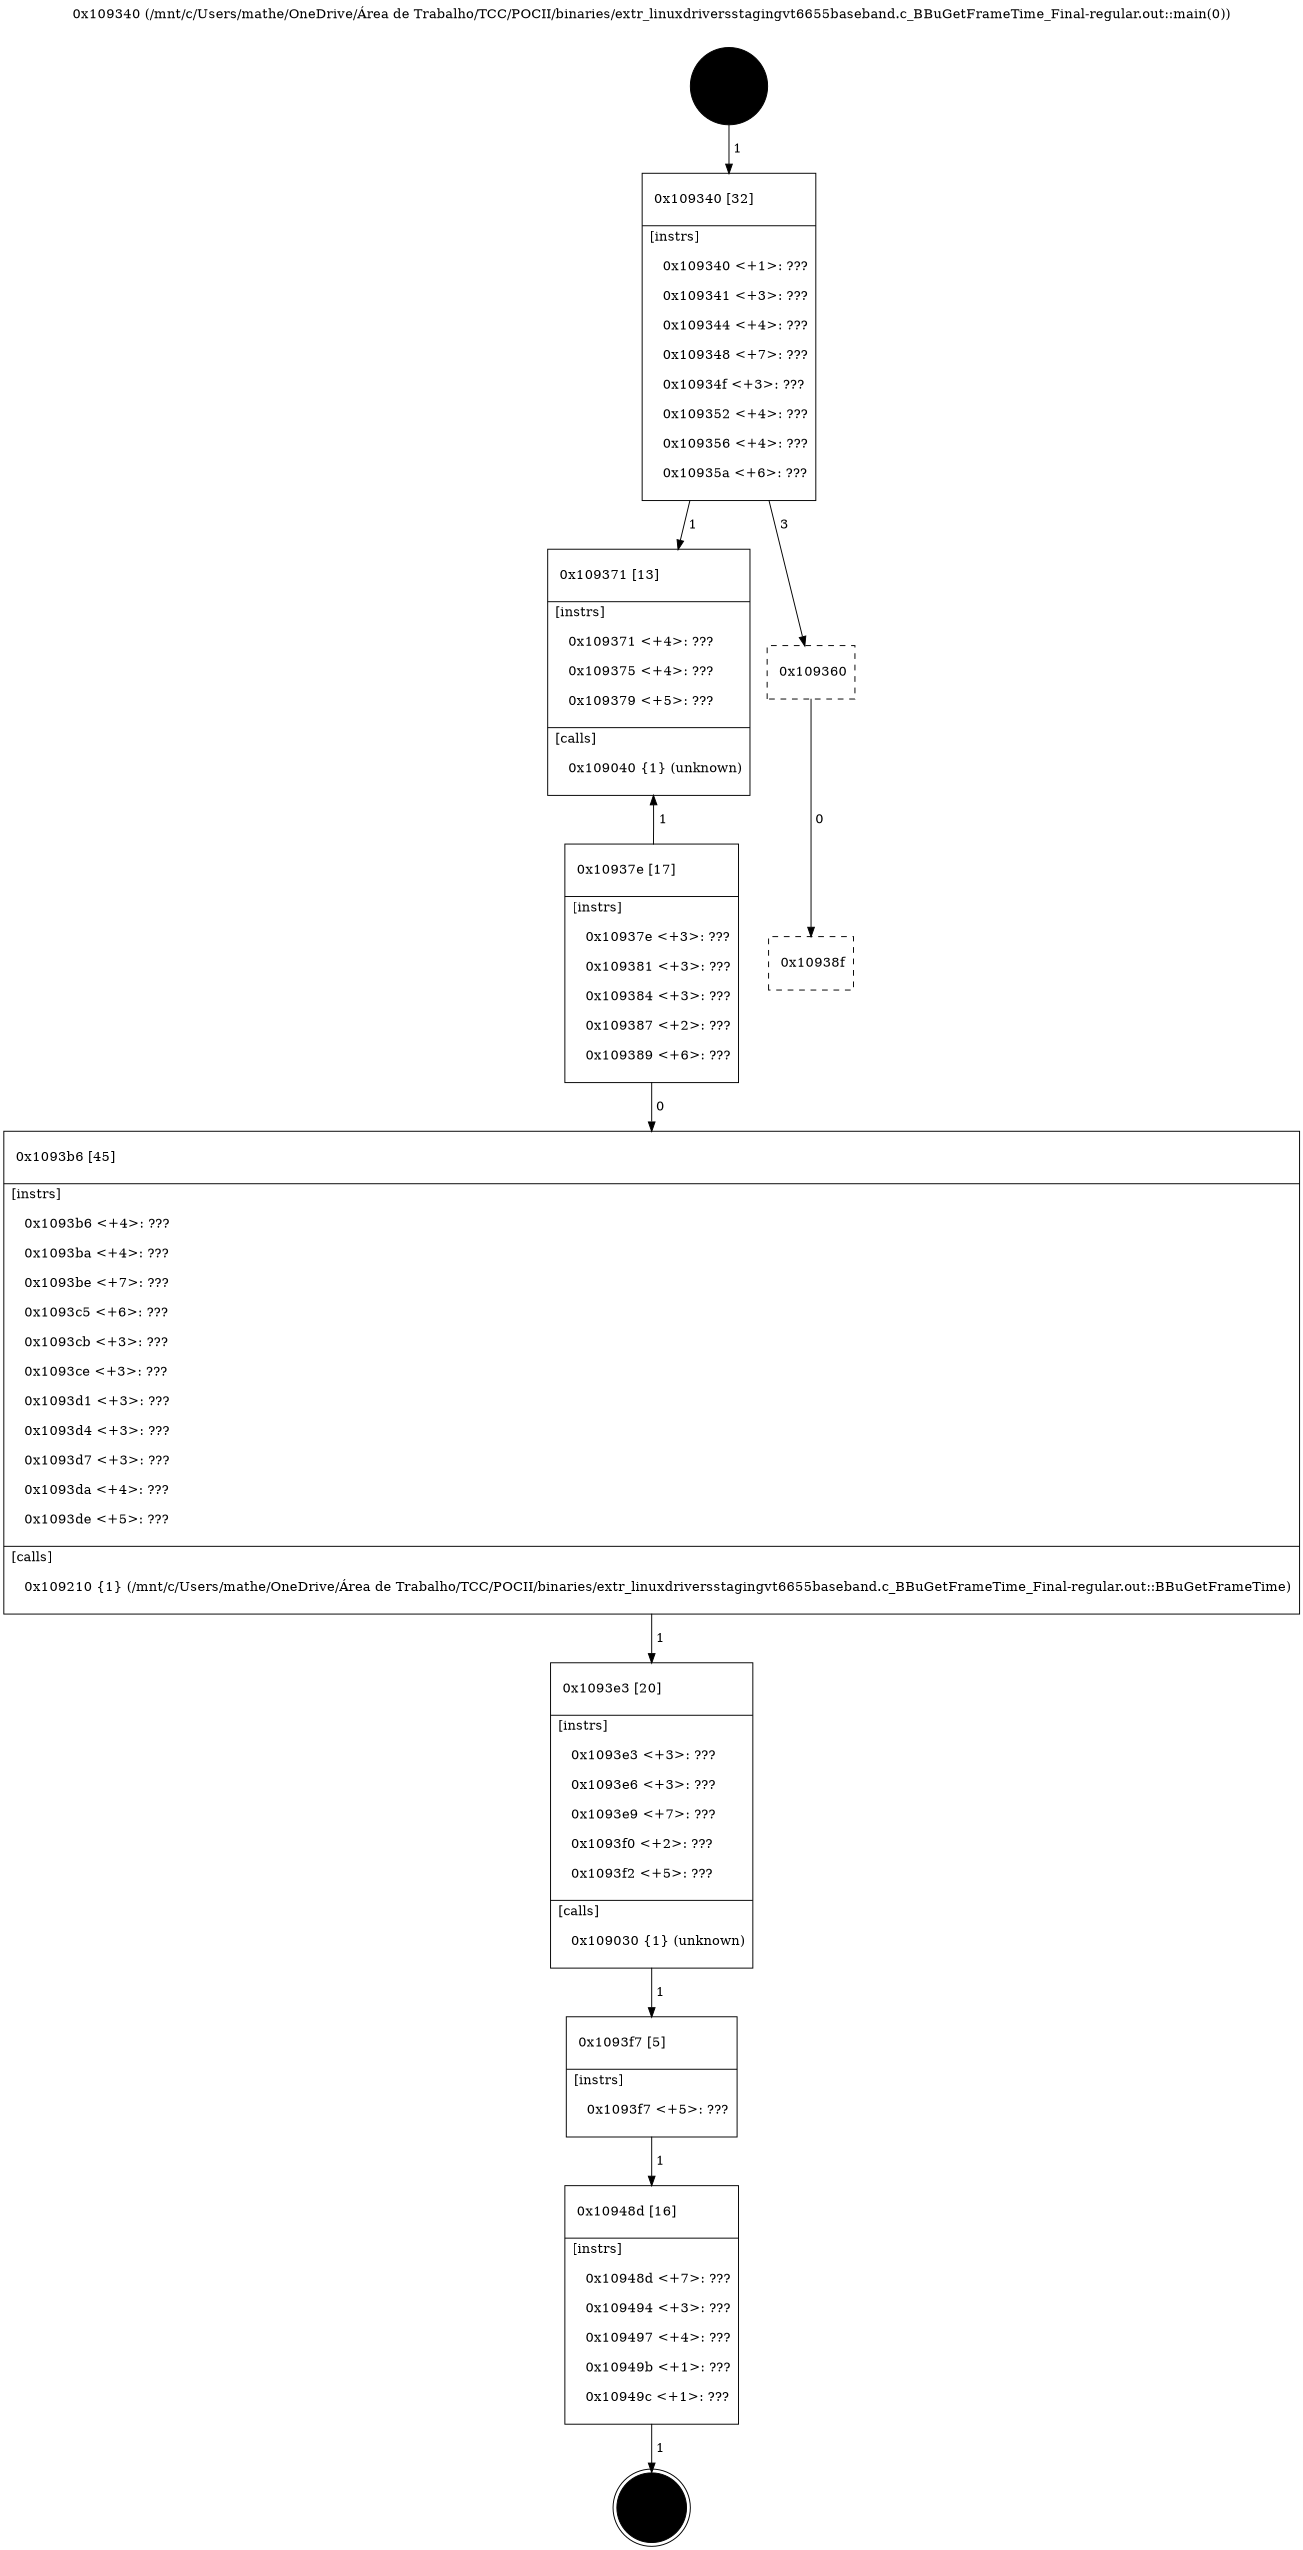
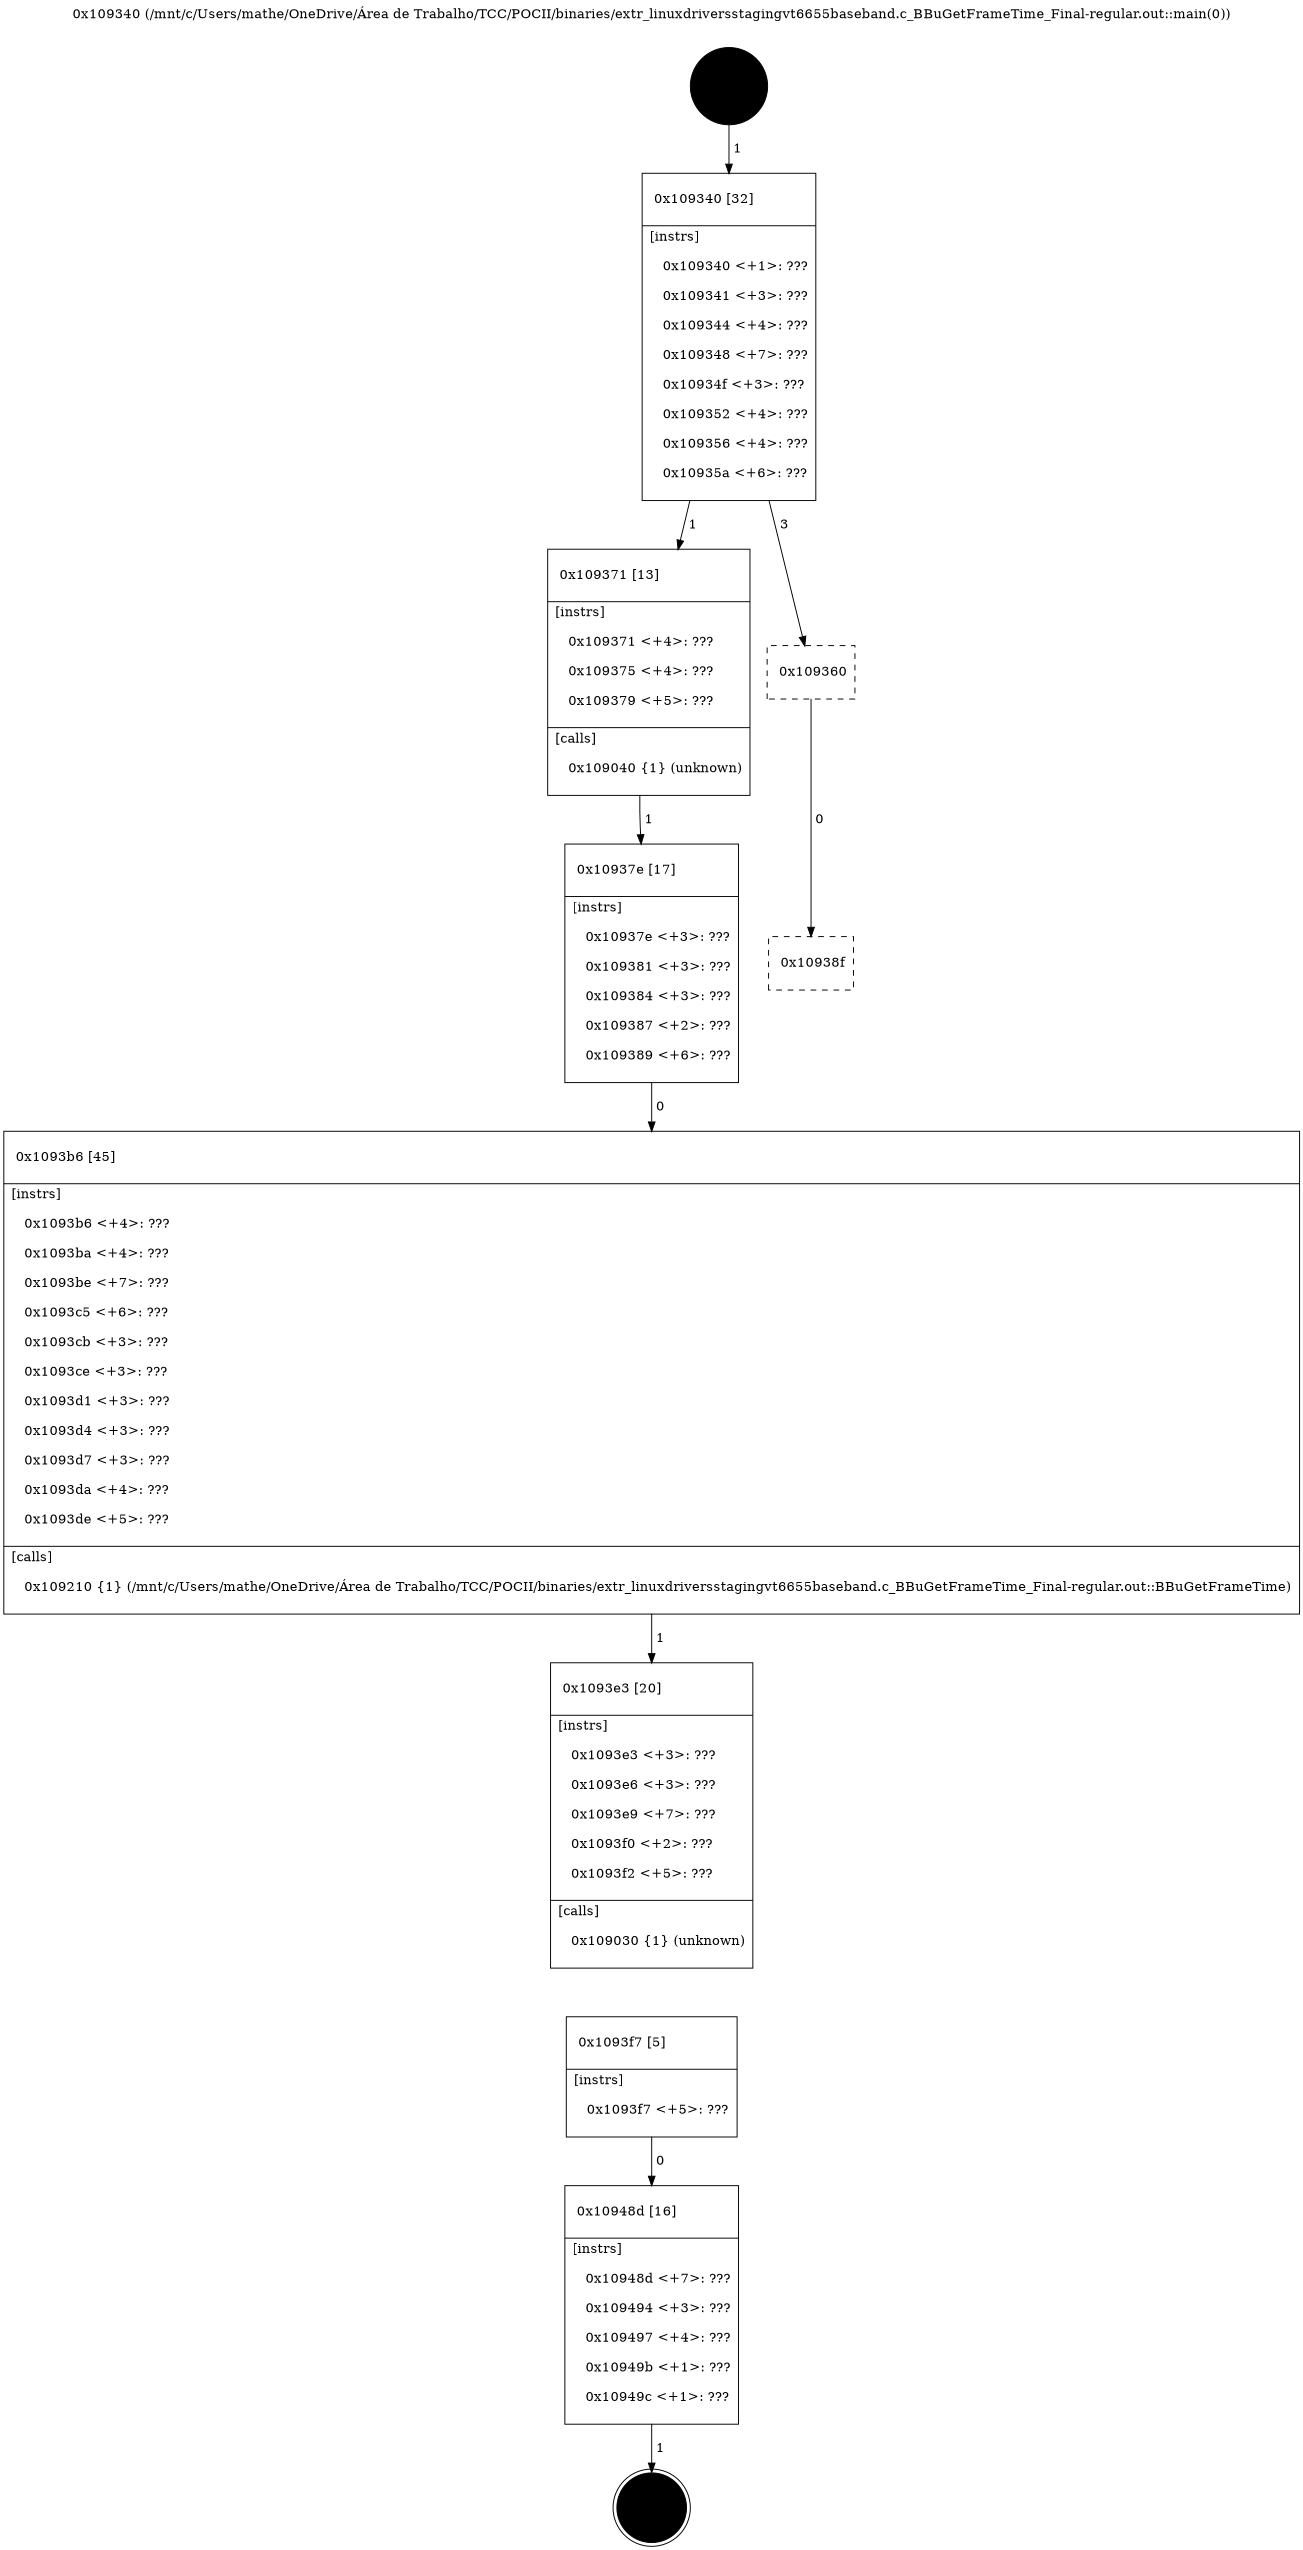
(654, 825) -> (640, 815)
(652, 1988) -> none
(658, 2161) -> (658, 2161)
